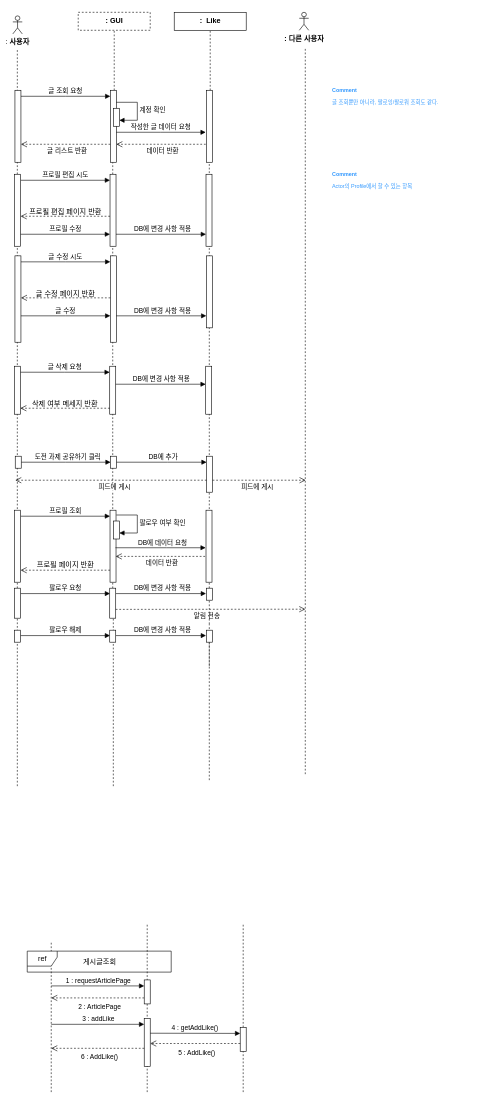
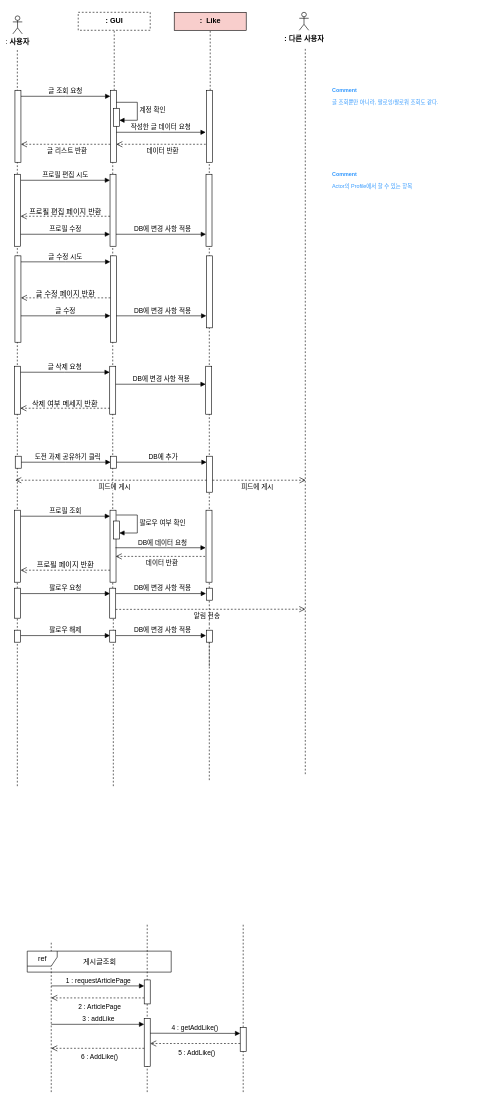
(210, 21) -> (210, 21)
